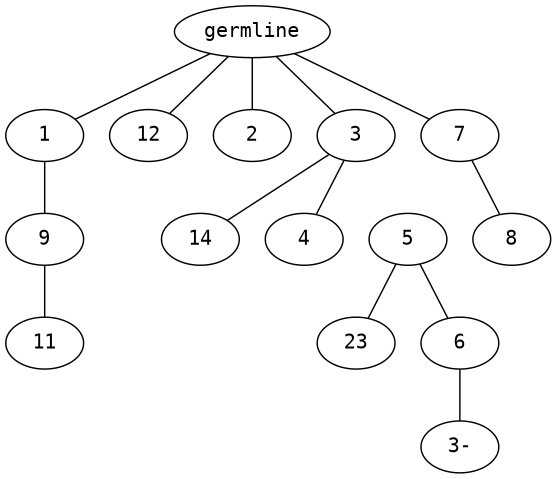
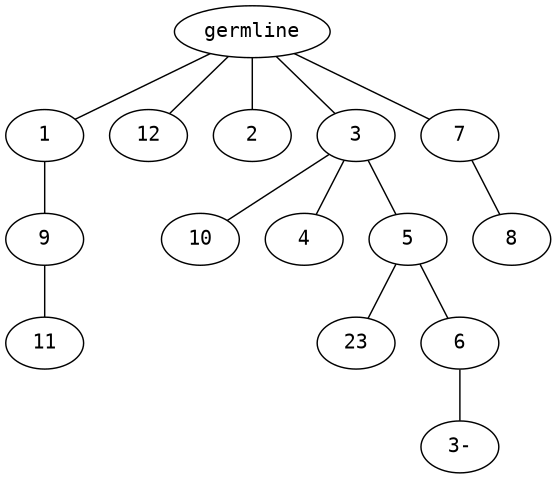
none -> (382, 187)
(200, 239) -> (200, 239)
